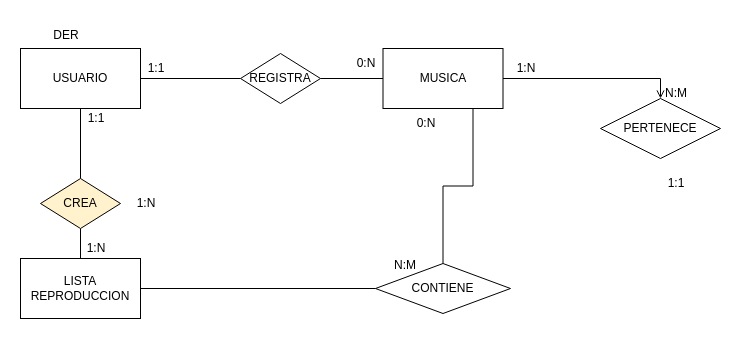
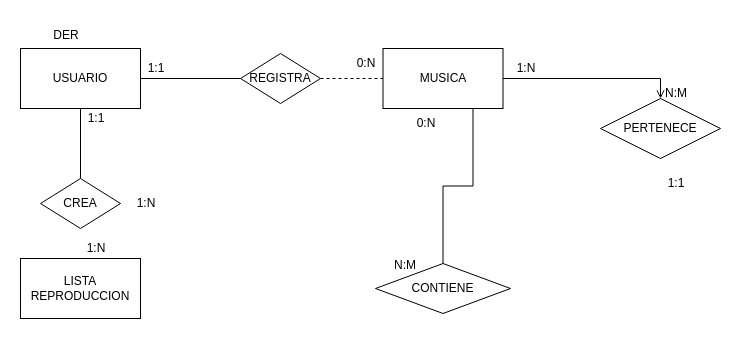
(352, 79) -> (352, 79)
(81, 204) -> (81, 204)
(81, 244) -> none
(258, 289) -> none
